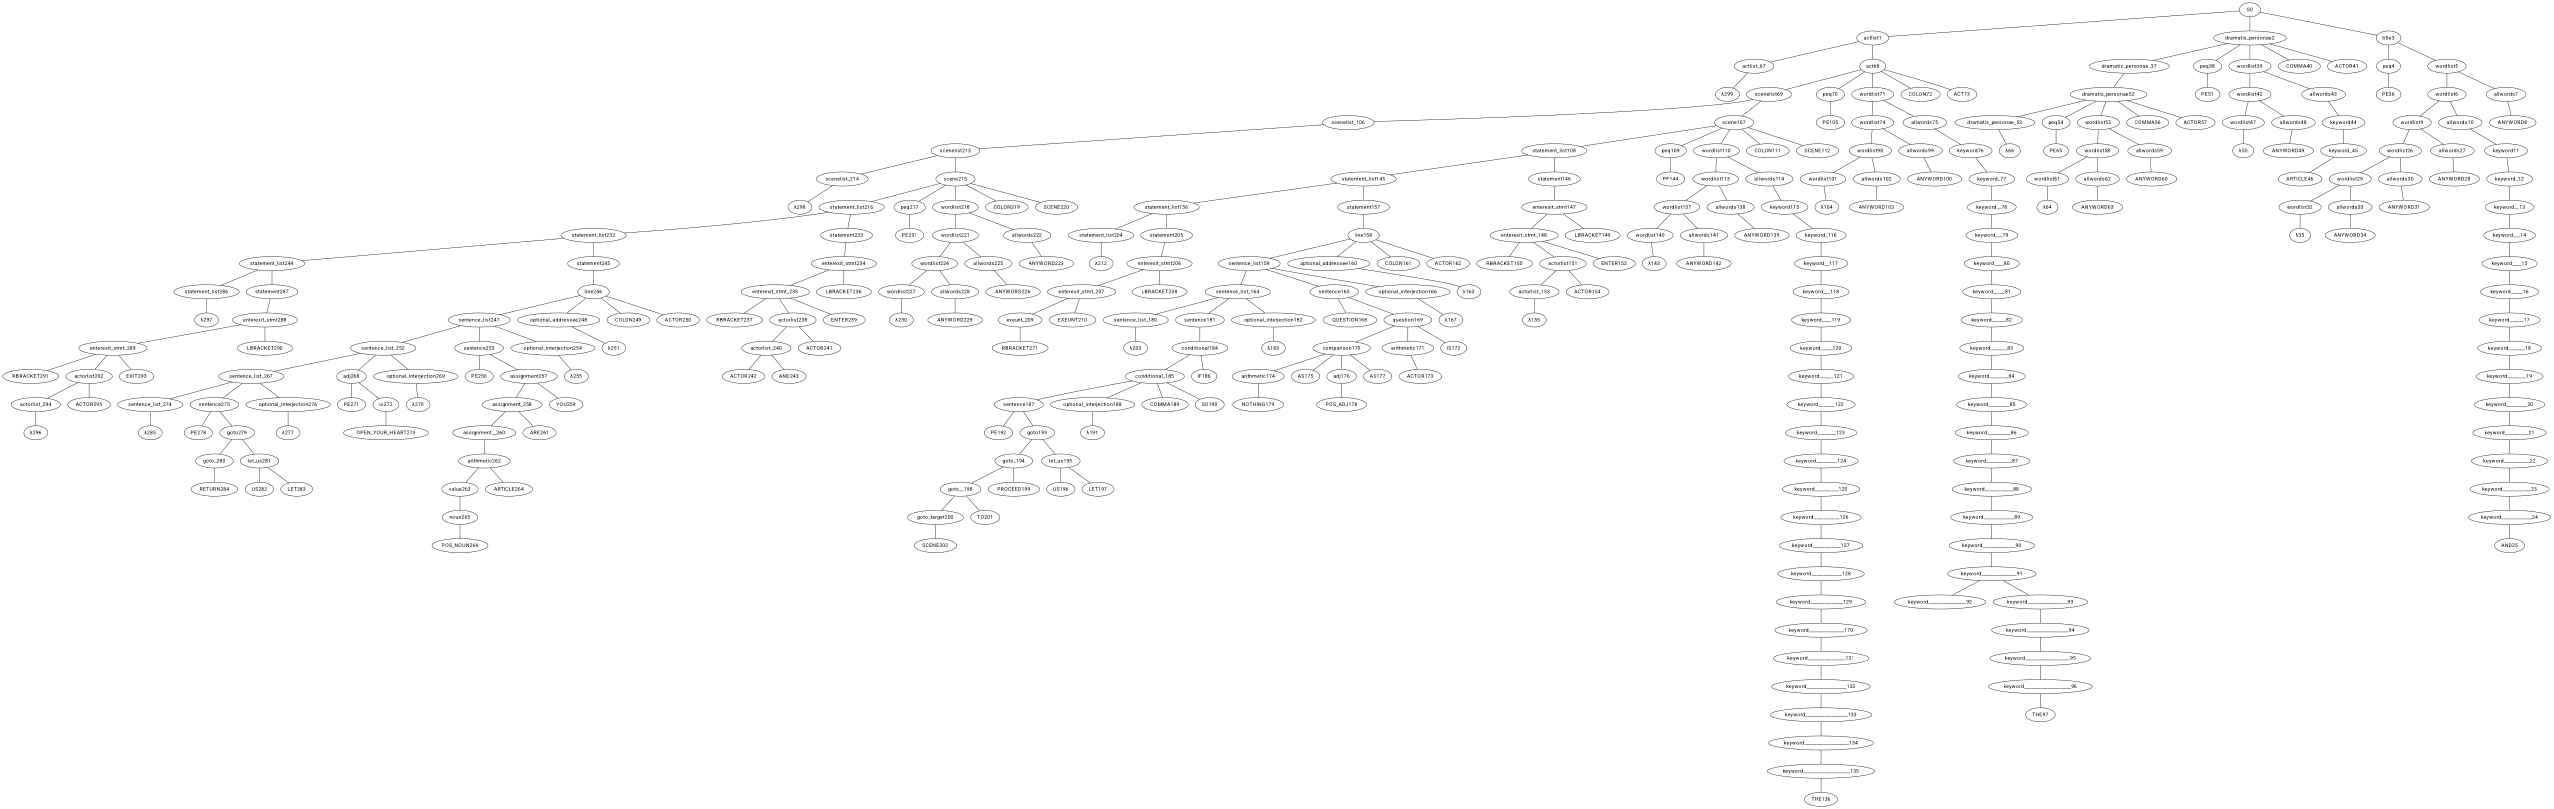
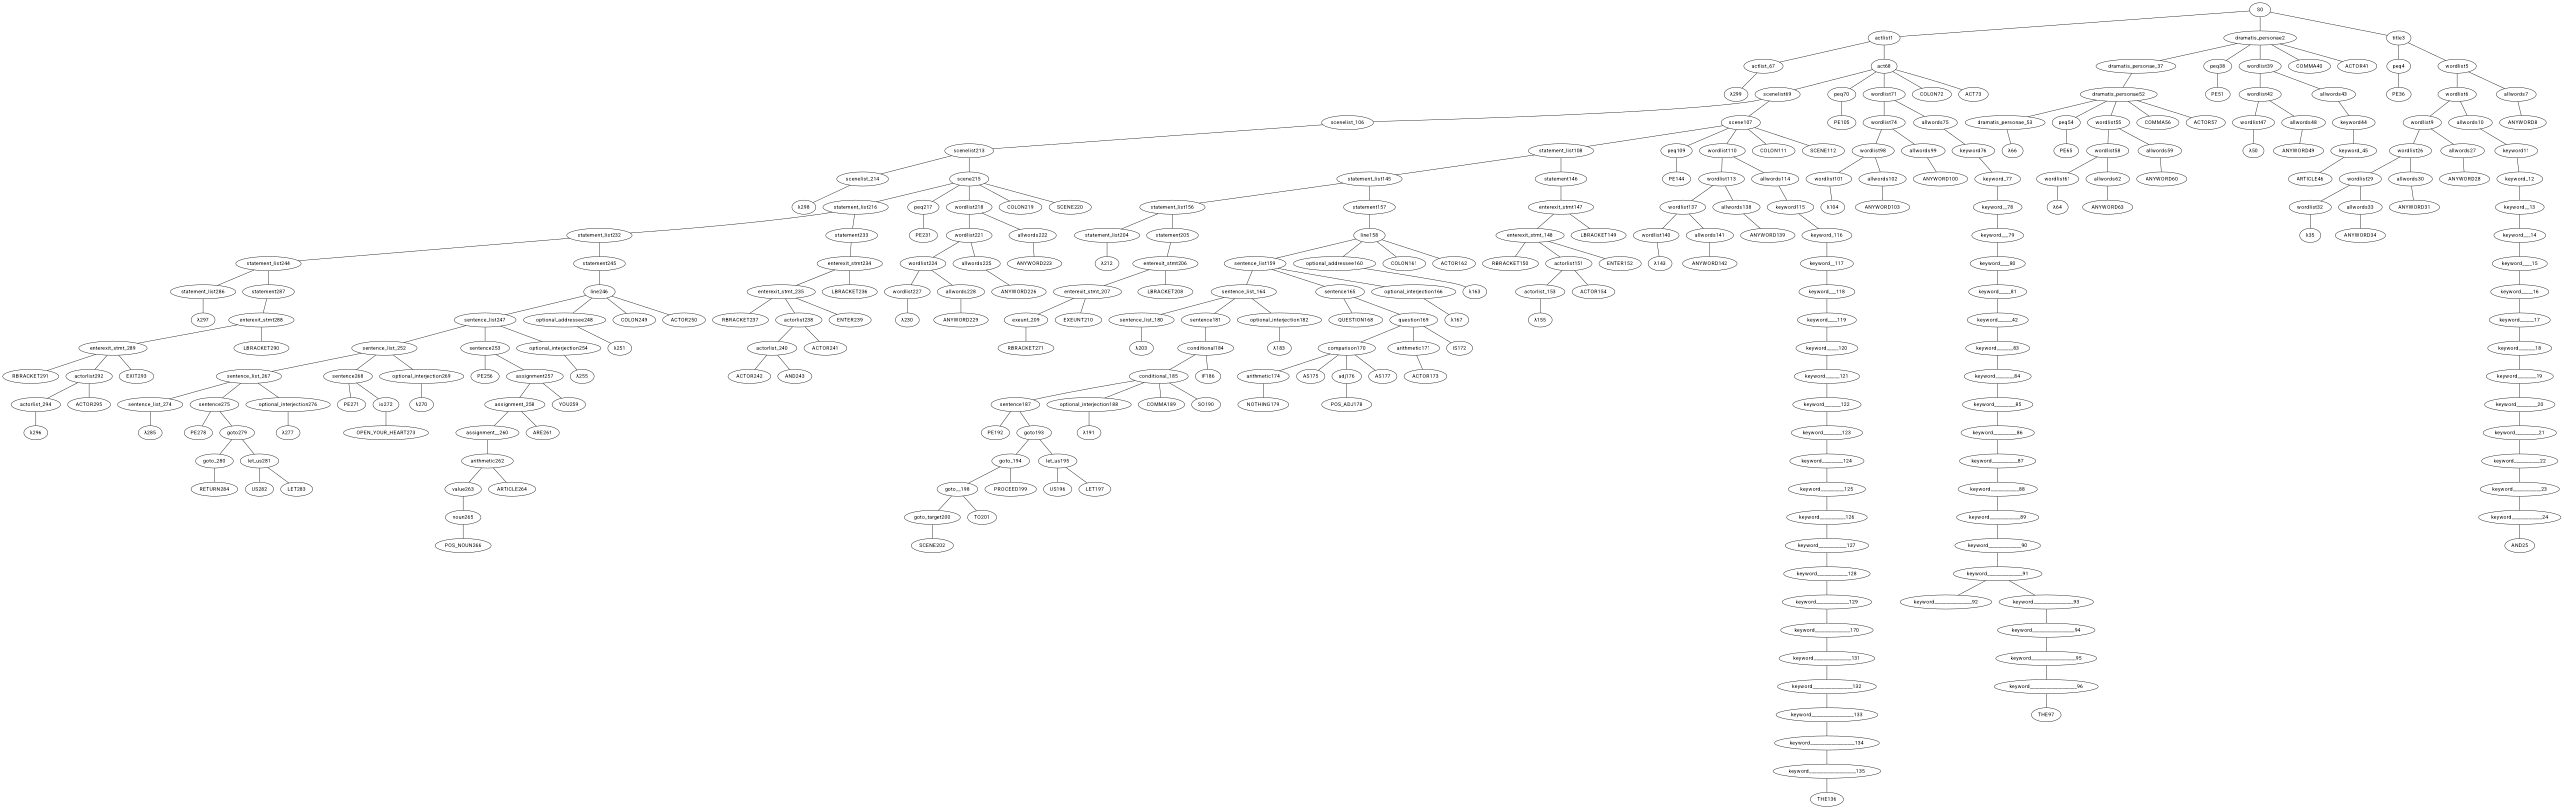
(1992, 320) -> (1998, 320)
(352, 376) -> (348, 376)
